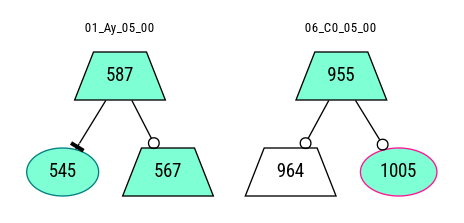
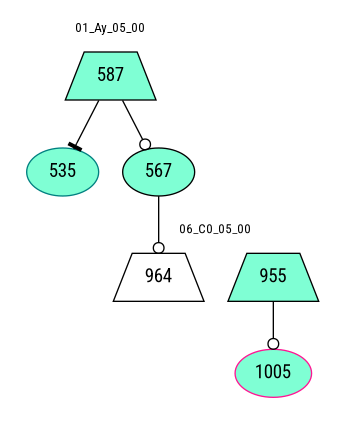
(319, 119) -> (159, 226)
(63, 172) -> (63, 172)
(168, 172) -> (159, 172)
